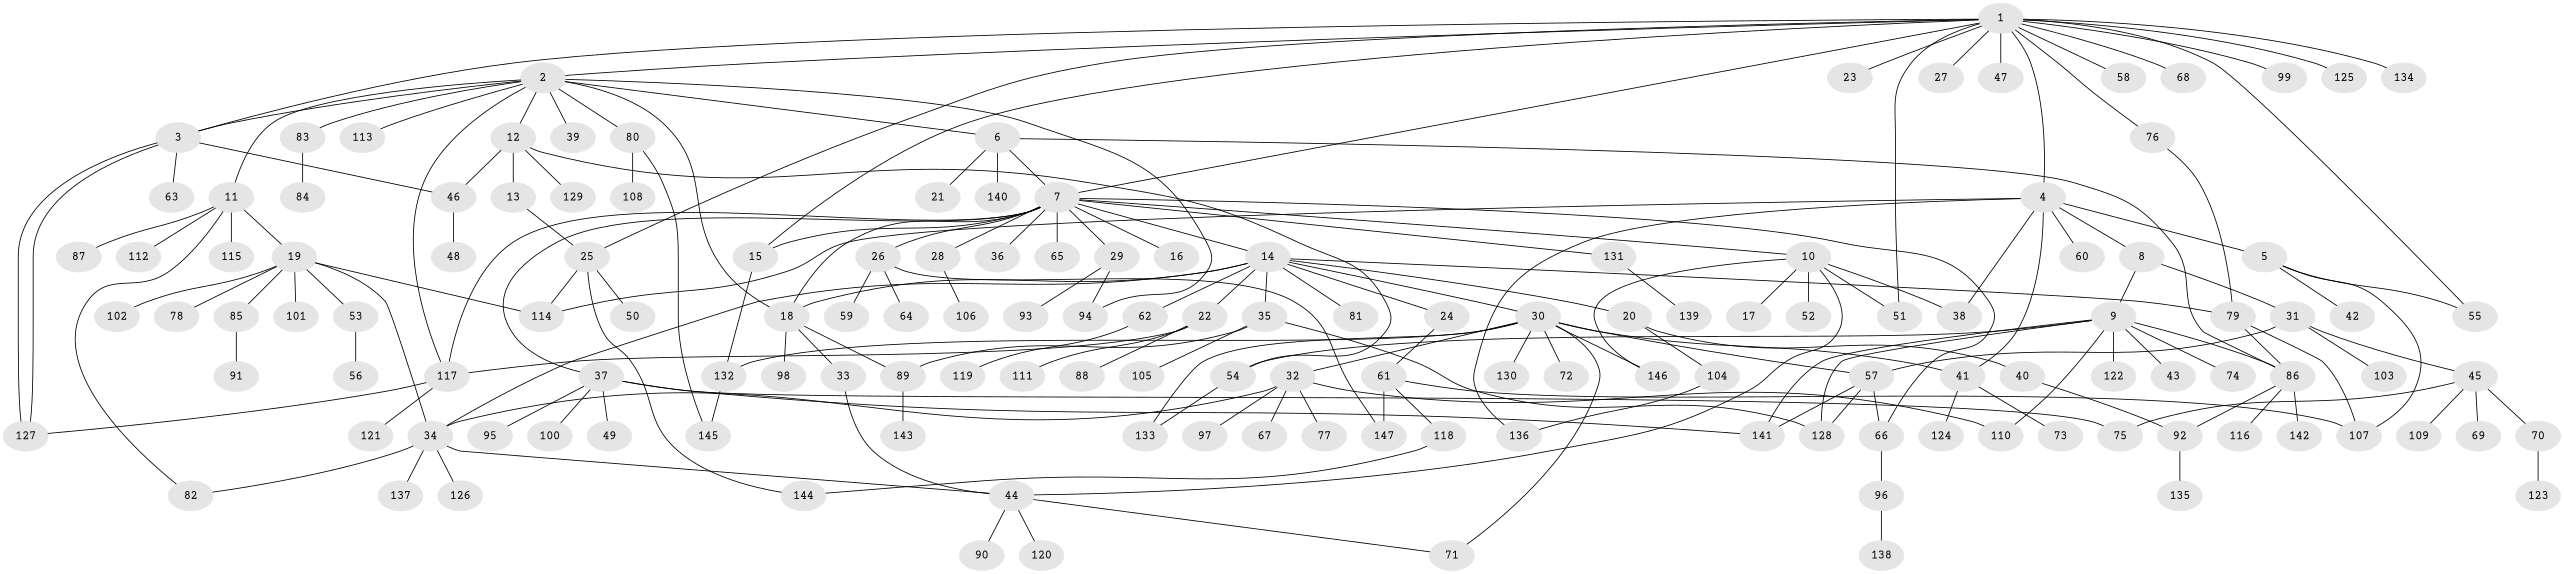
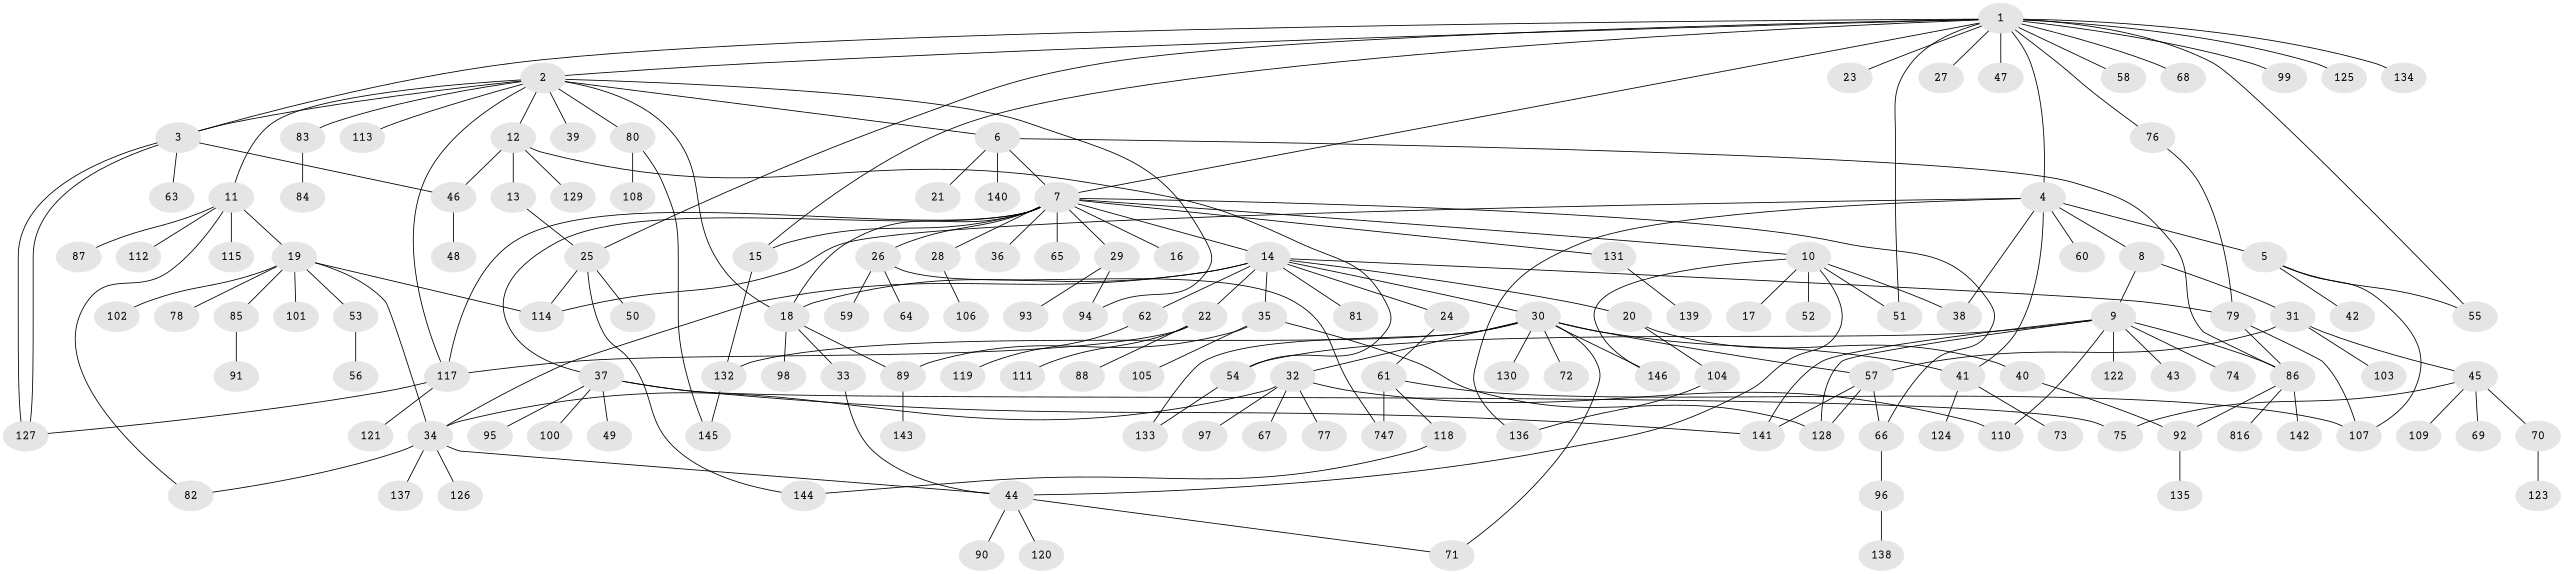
(1384, 436) -> (1384, 436)
(2240, 436) -> (2240, 436)
